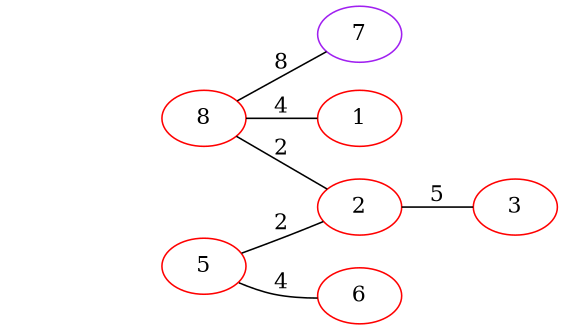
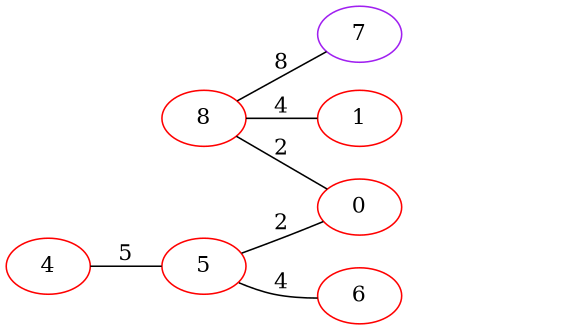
(360, 207) -> (360, 207)
(515, 207) -> none
none -> (48, 266)
